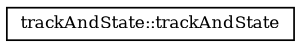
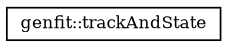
(150, 24) -> (114, 24)
